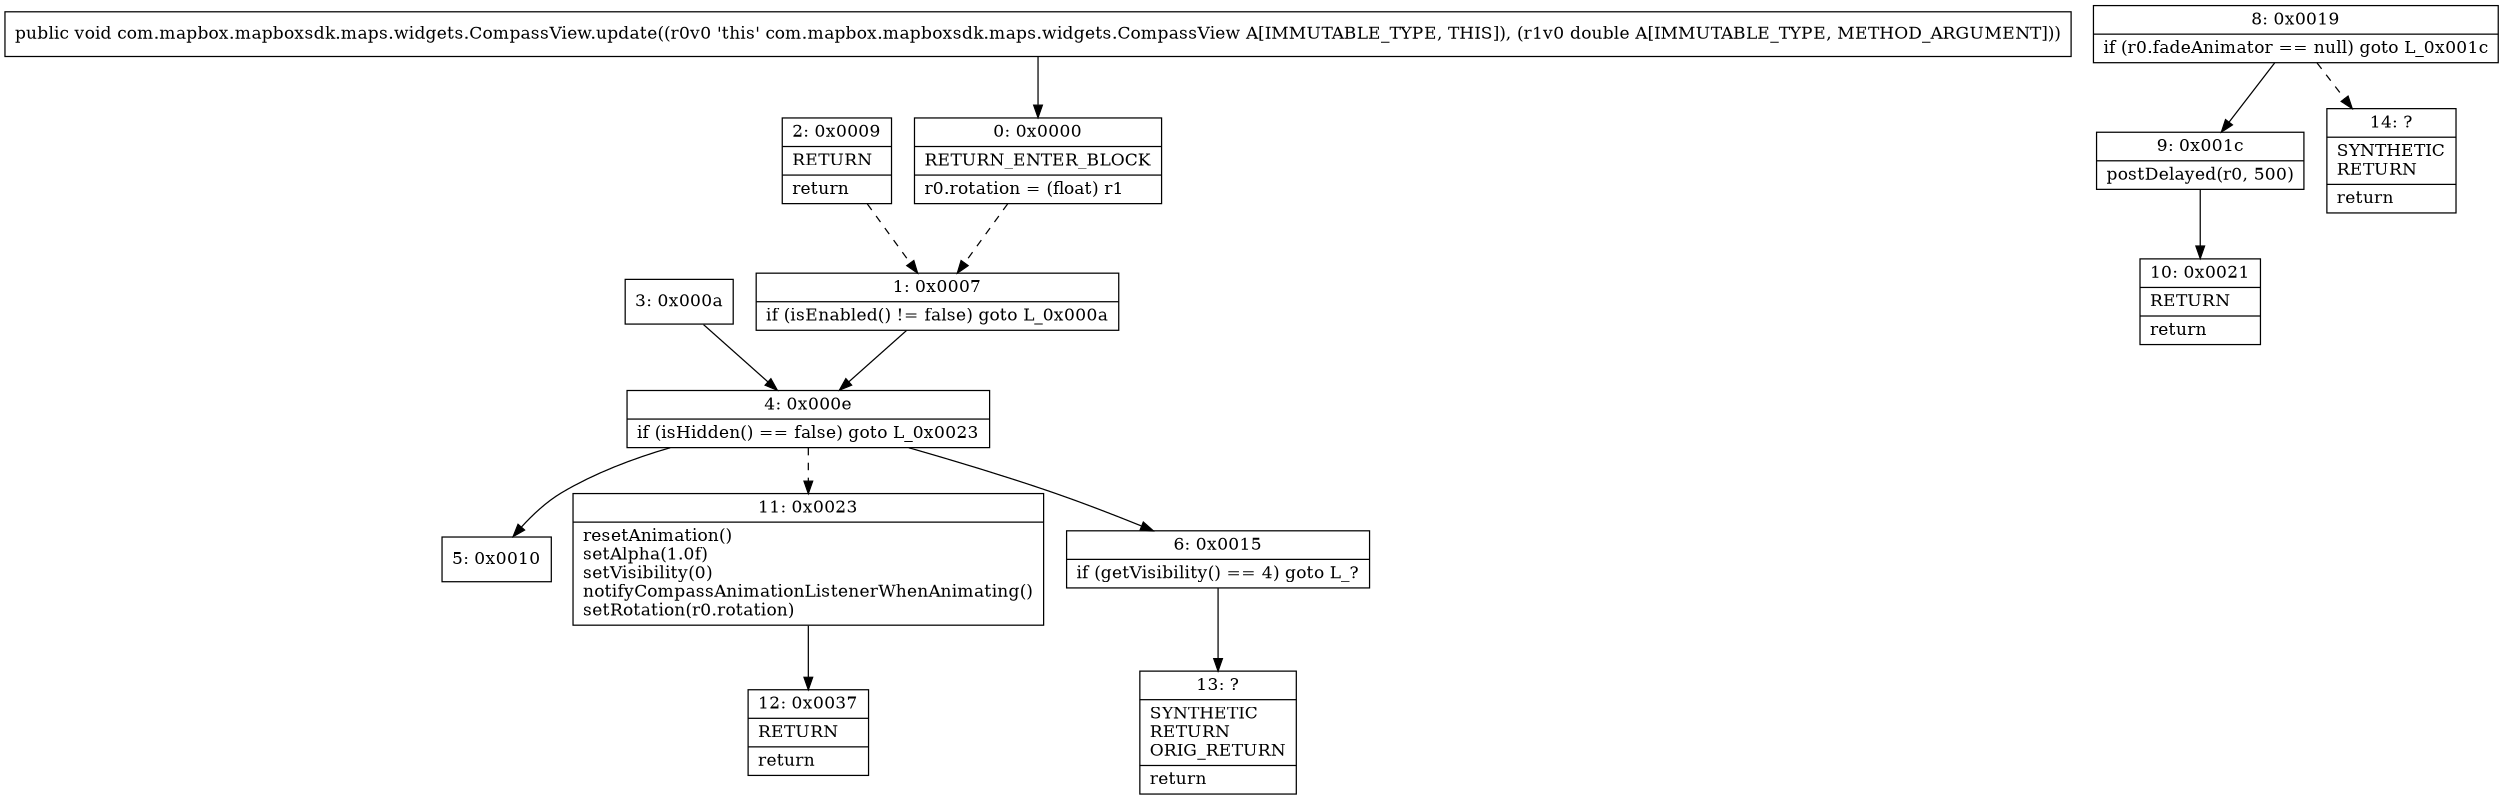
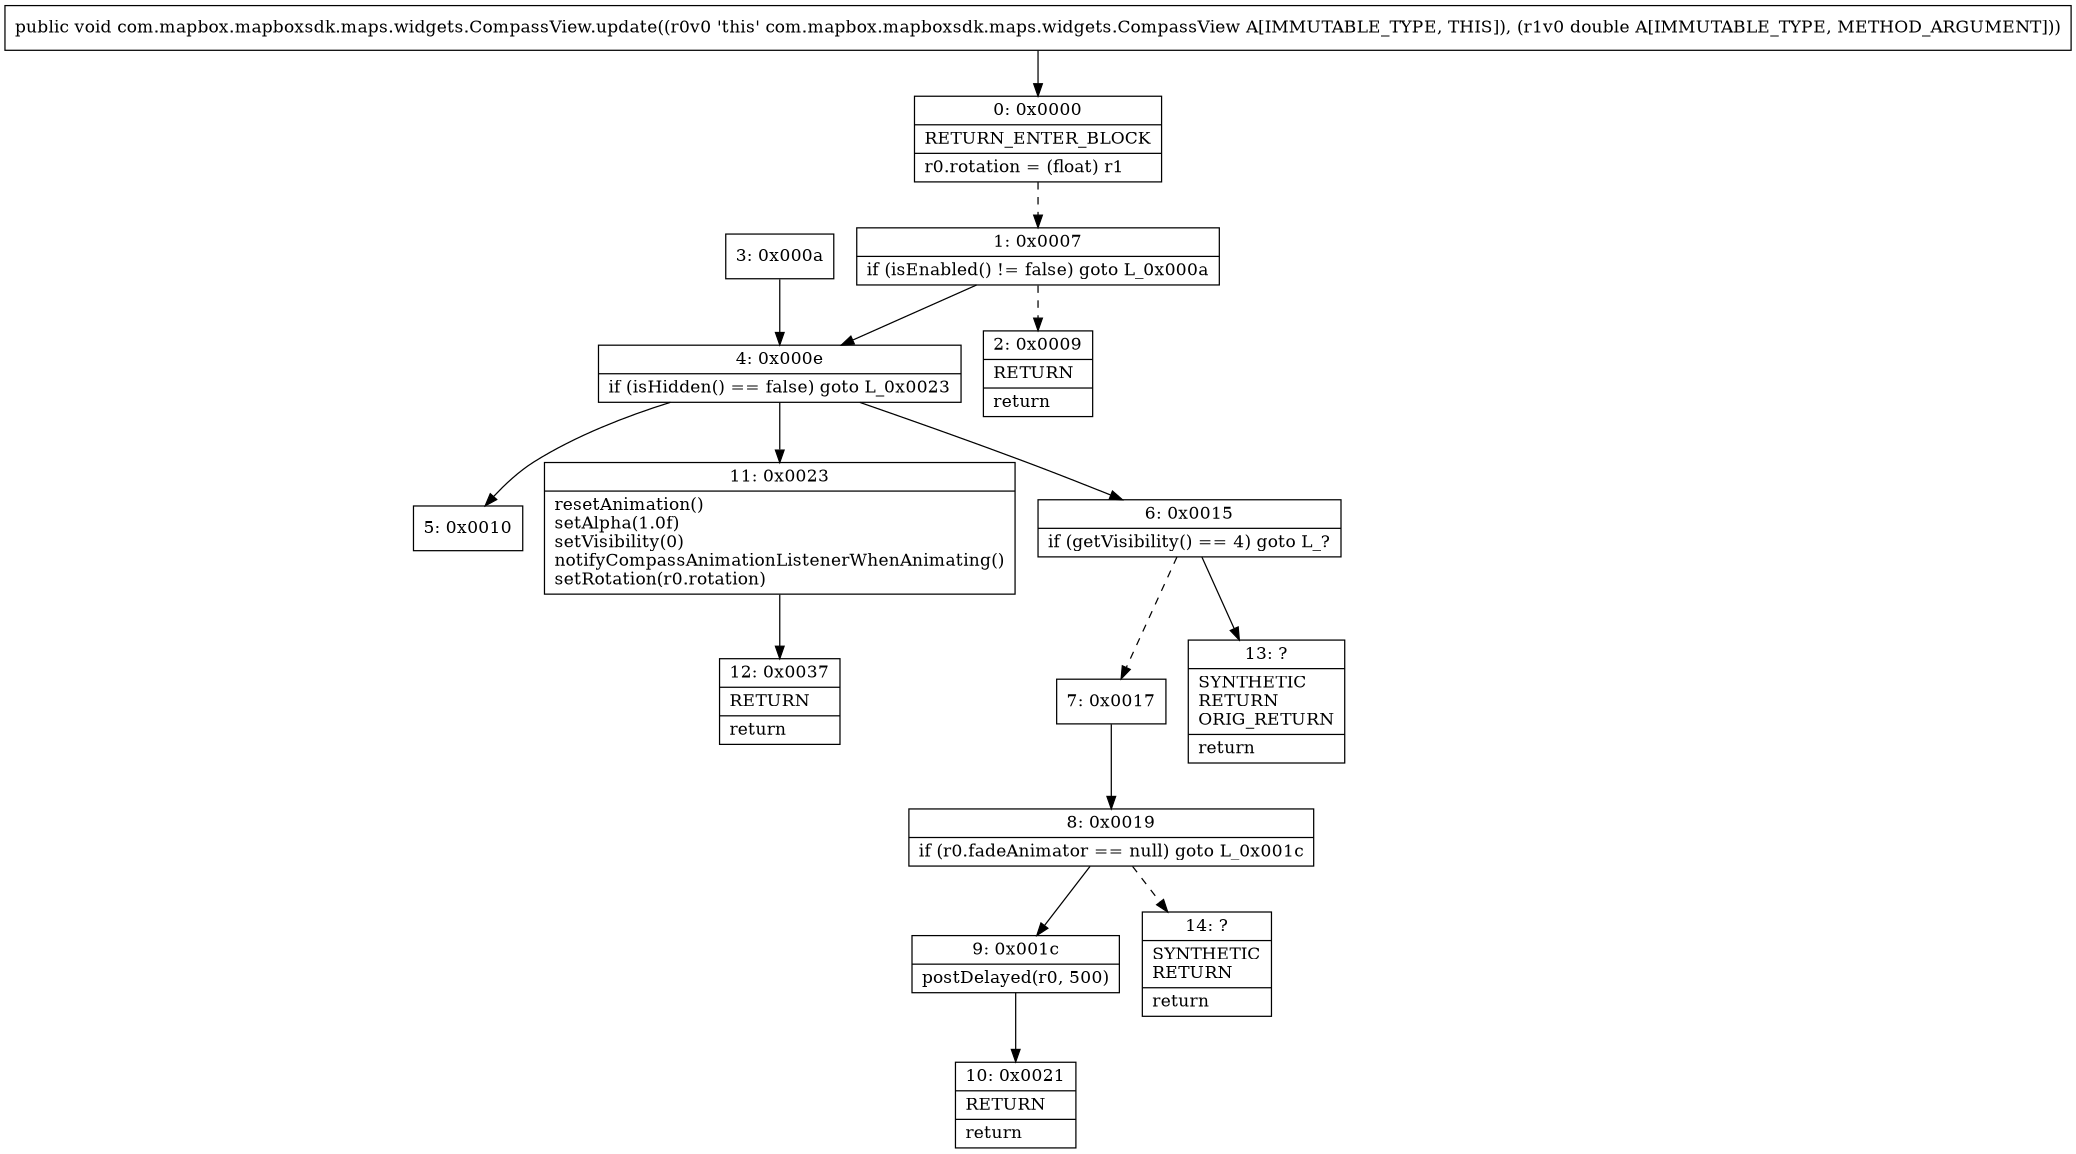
(889, 233) -> (1038, 302)
(808, 464) -> (780, 426)
none -> (1111, 702)
